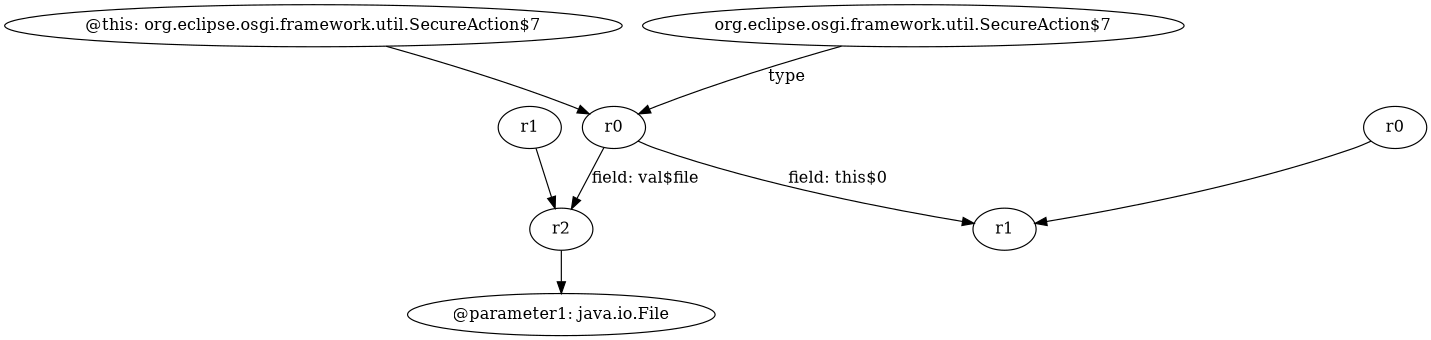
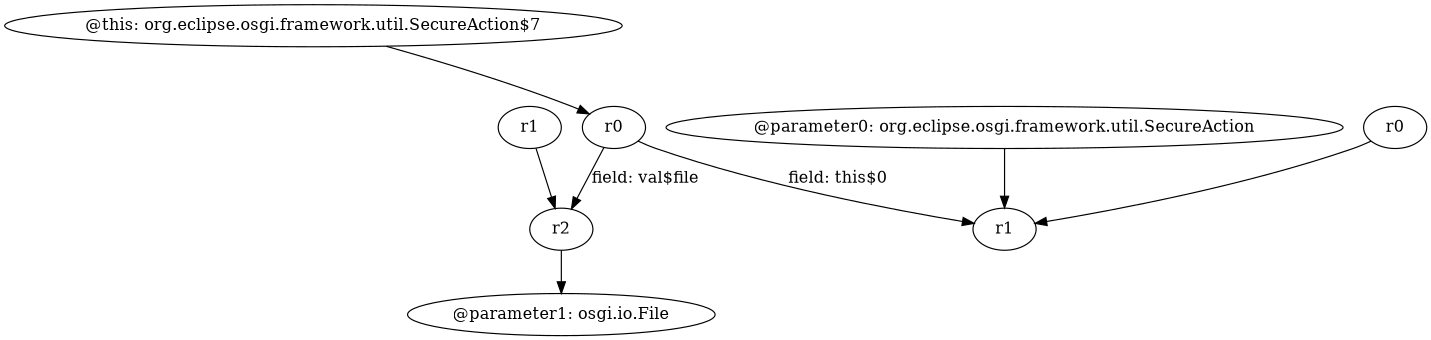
(913, 26) -> none
none -> (1005, 127)
(561, 315) -> (561, 315)
